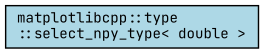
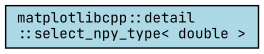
(132, 27) -> (132, 27)
